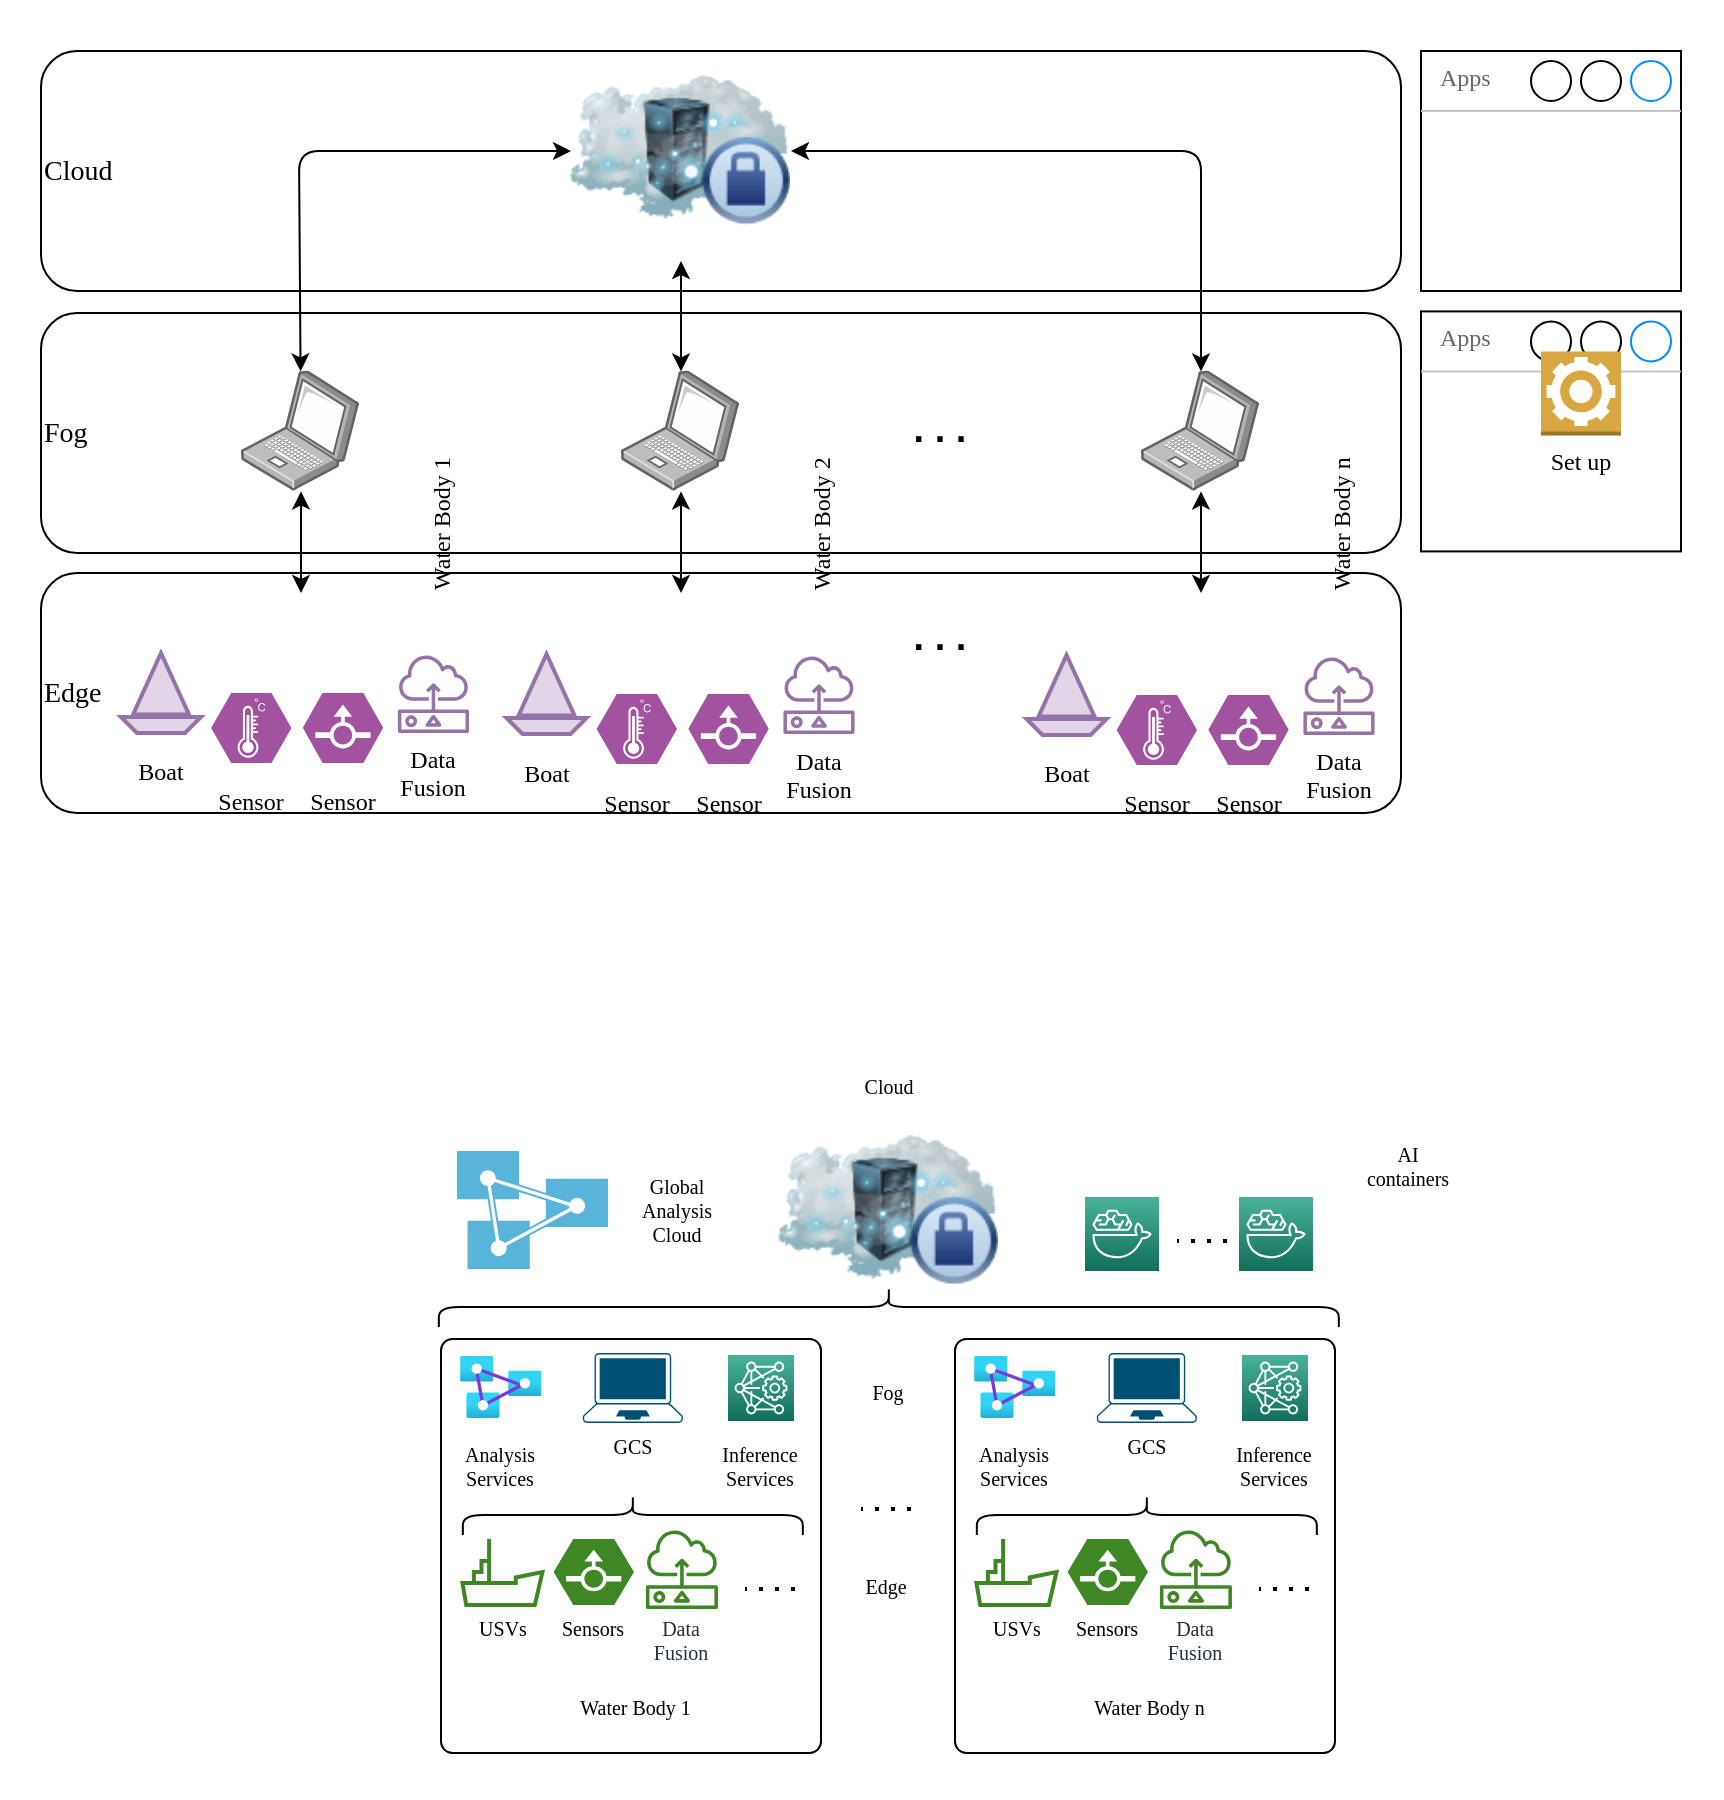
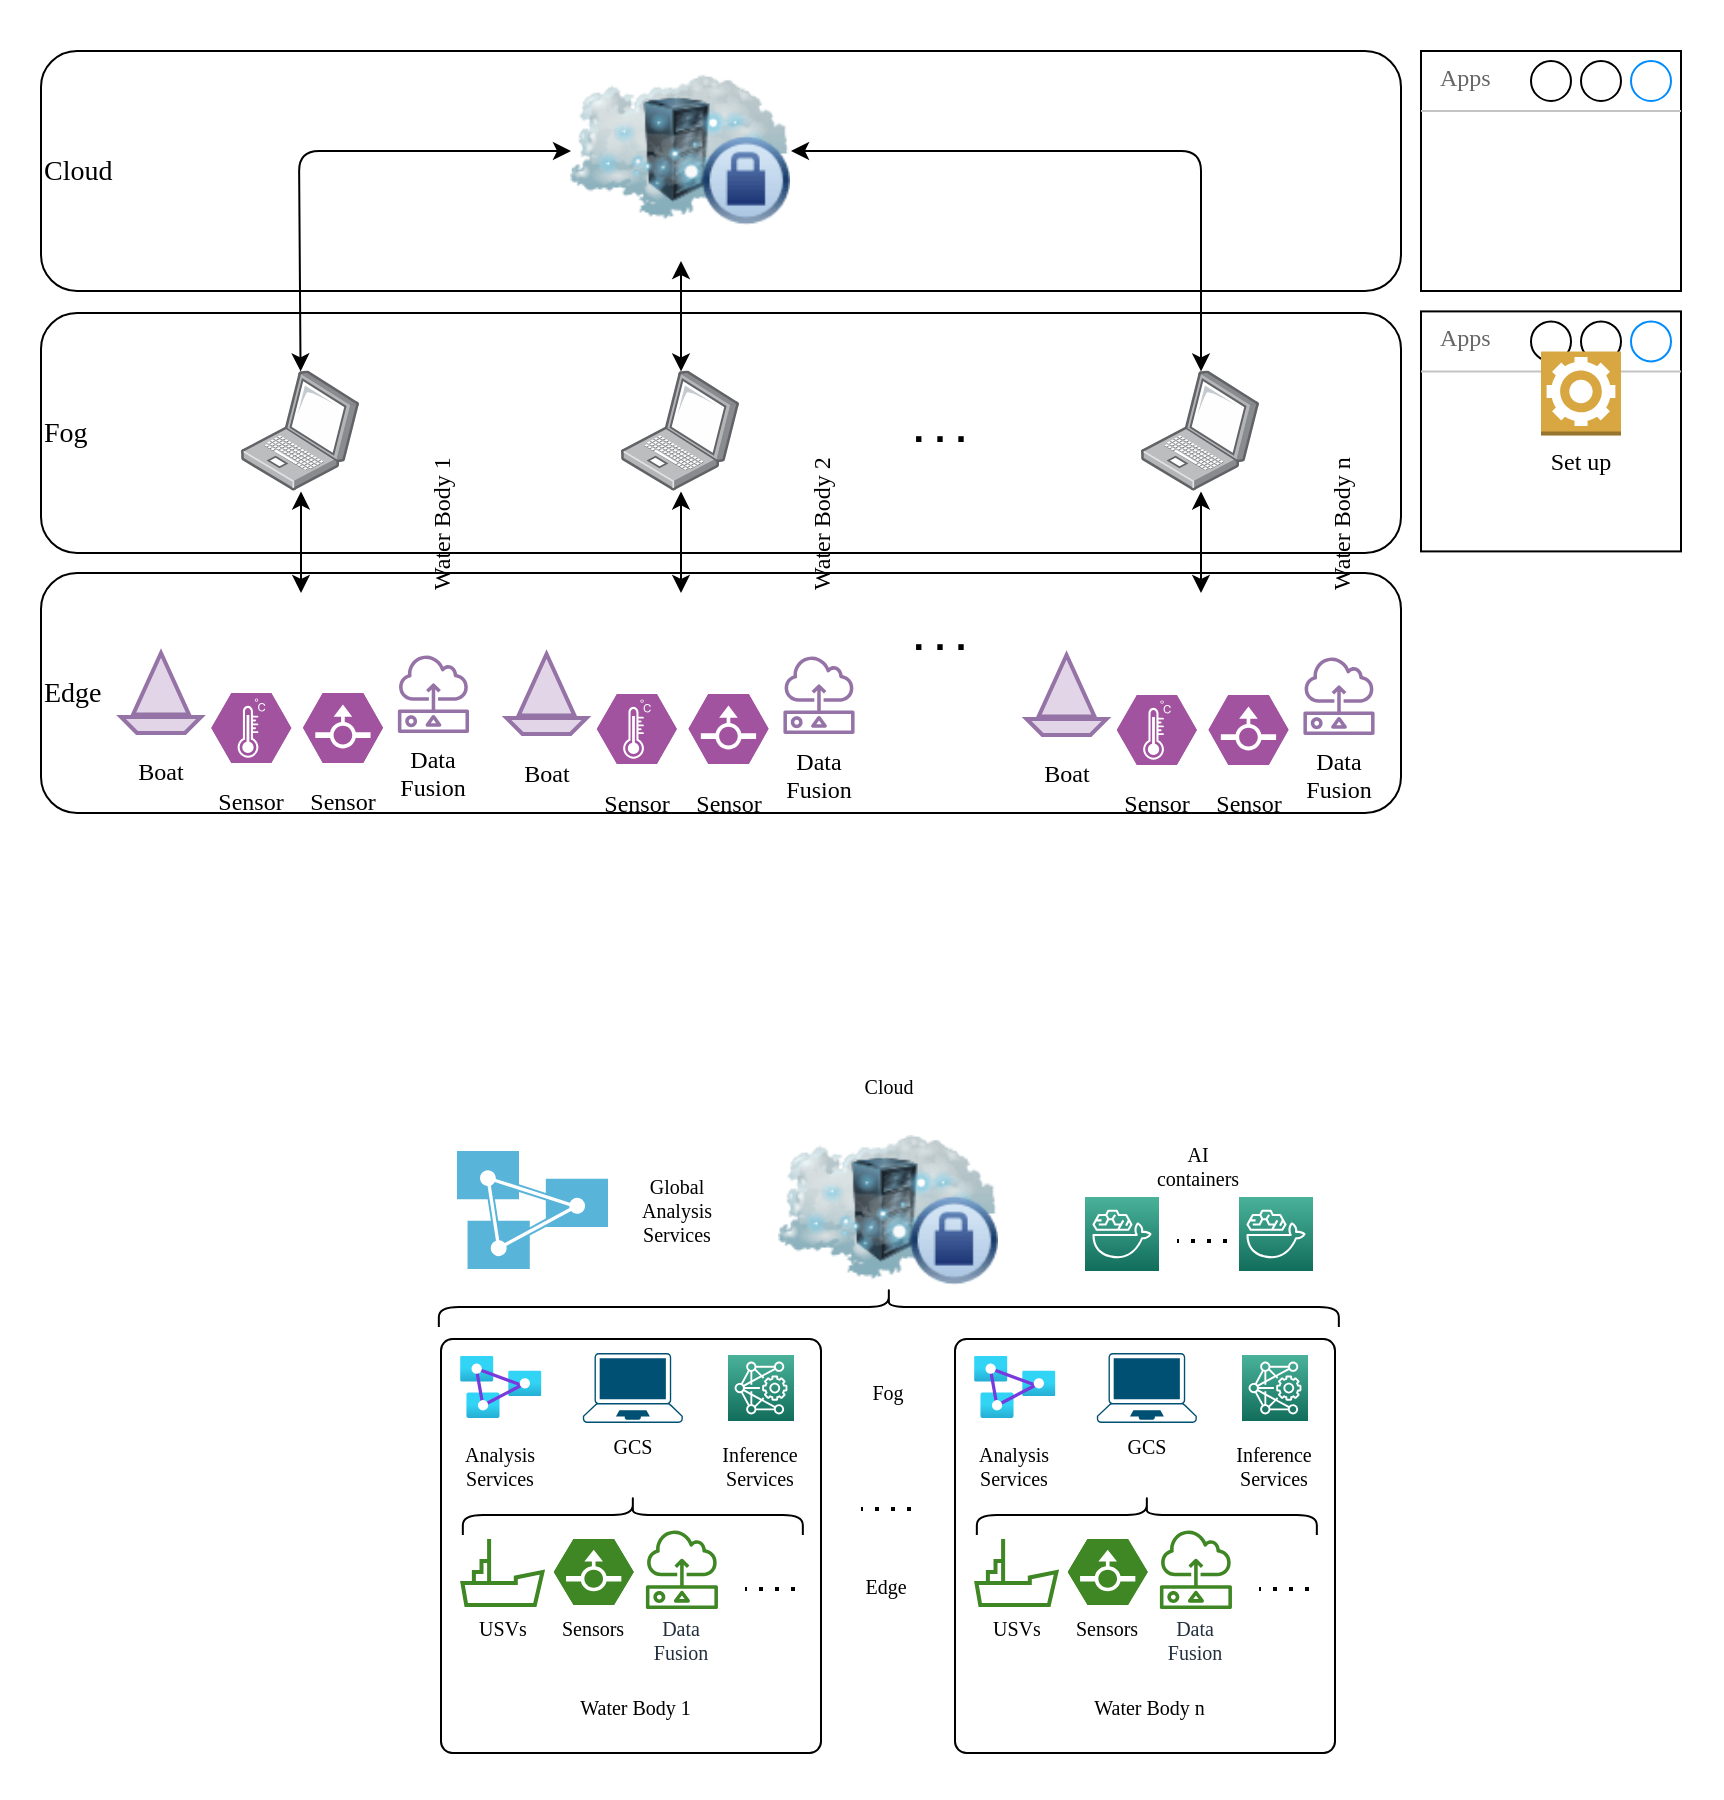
(1409, 1167) -> (1199, 1167)
(678, 1211) -> (678, 1211)
